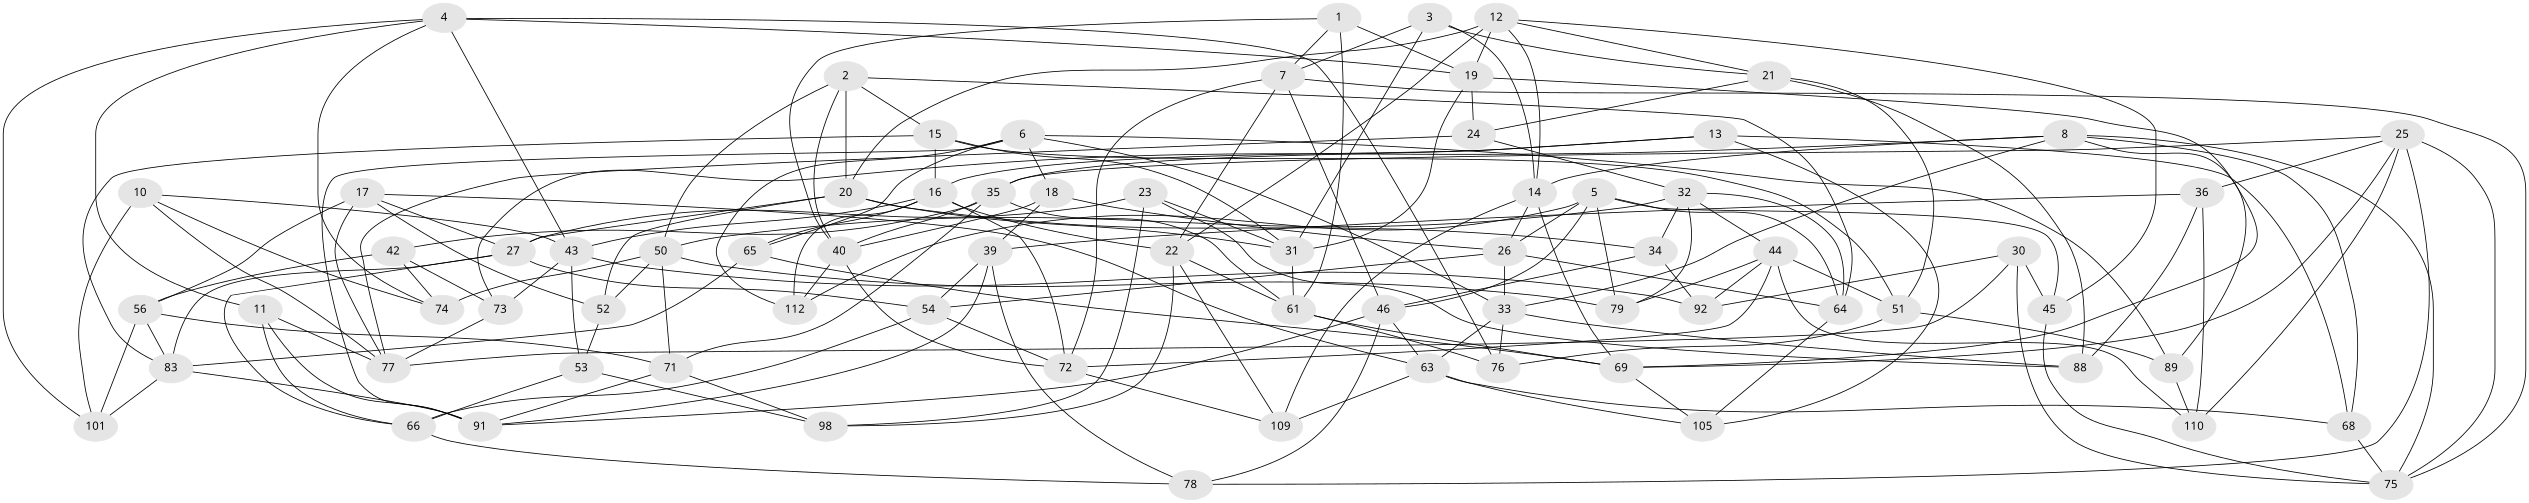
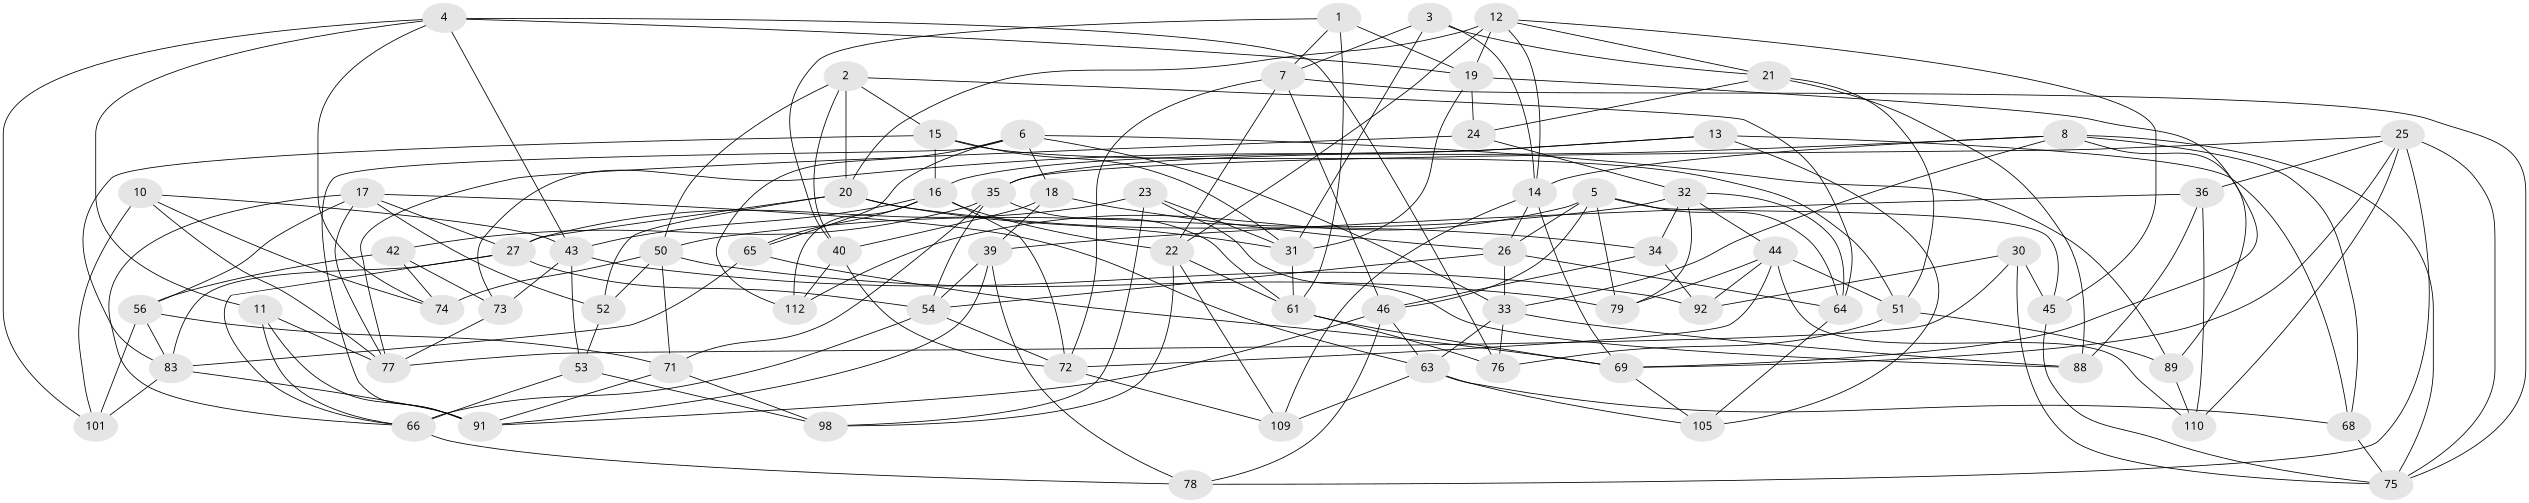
(902, 227) -> (955, 249)
none -> (114, 338)
